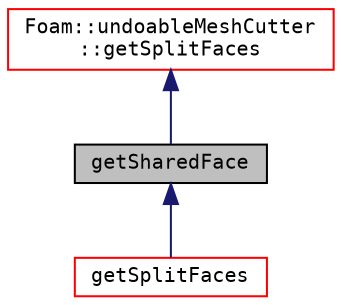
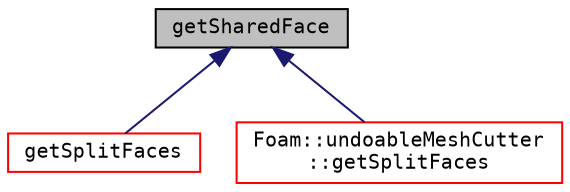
(171, 117) -> (327, 92)
